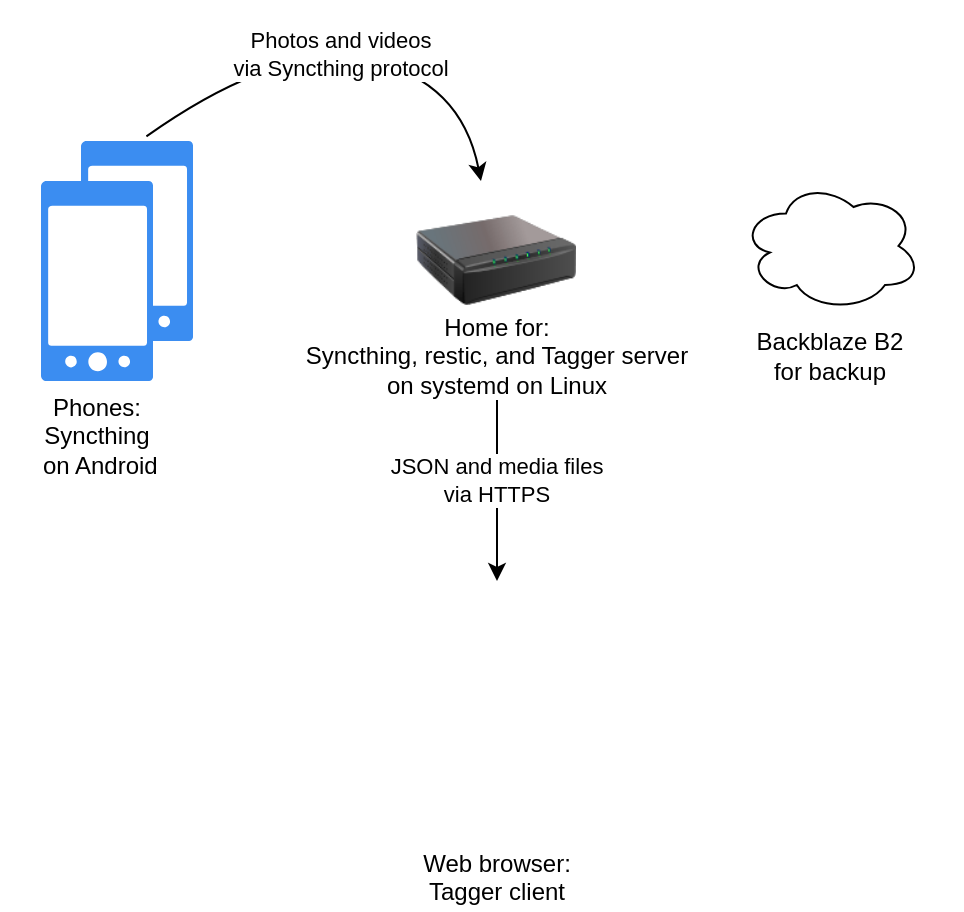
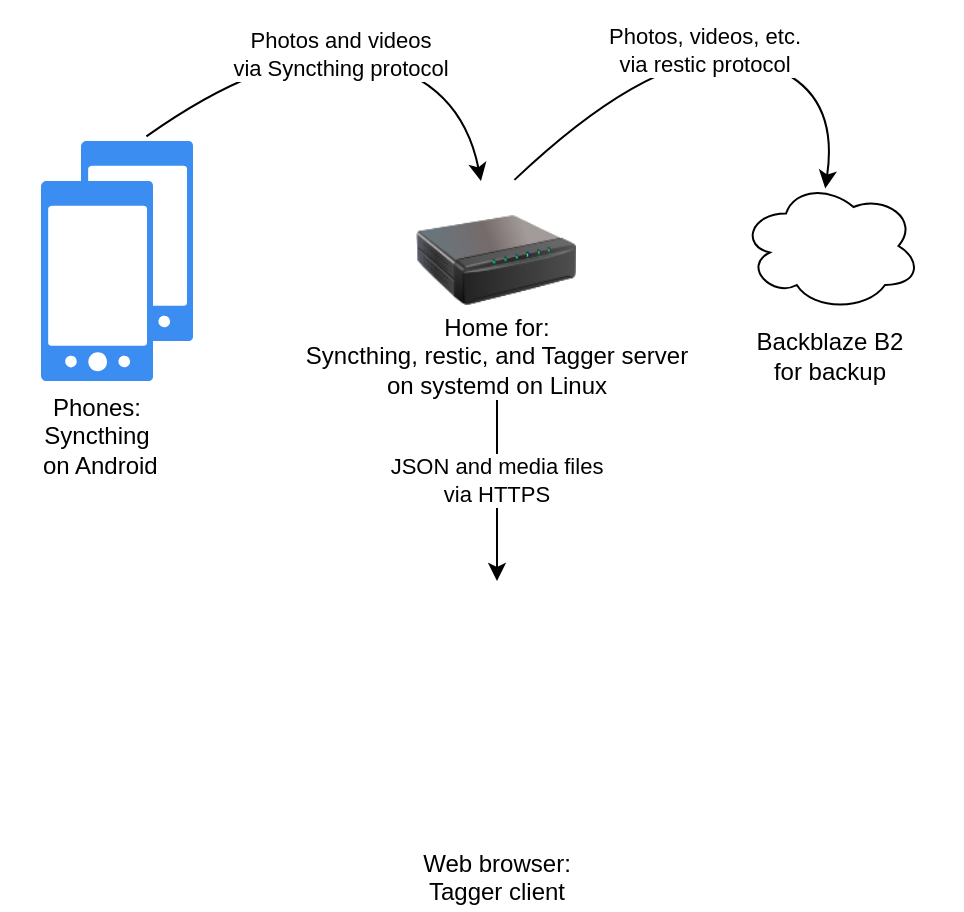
none -> (781, 71)
